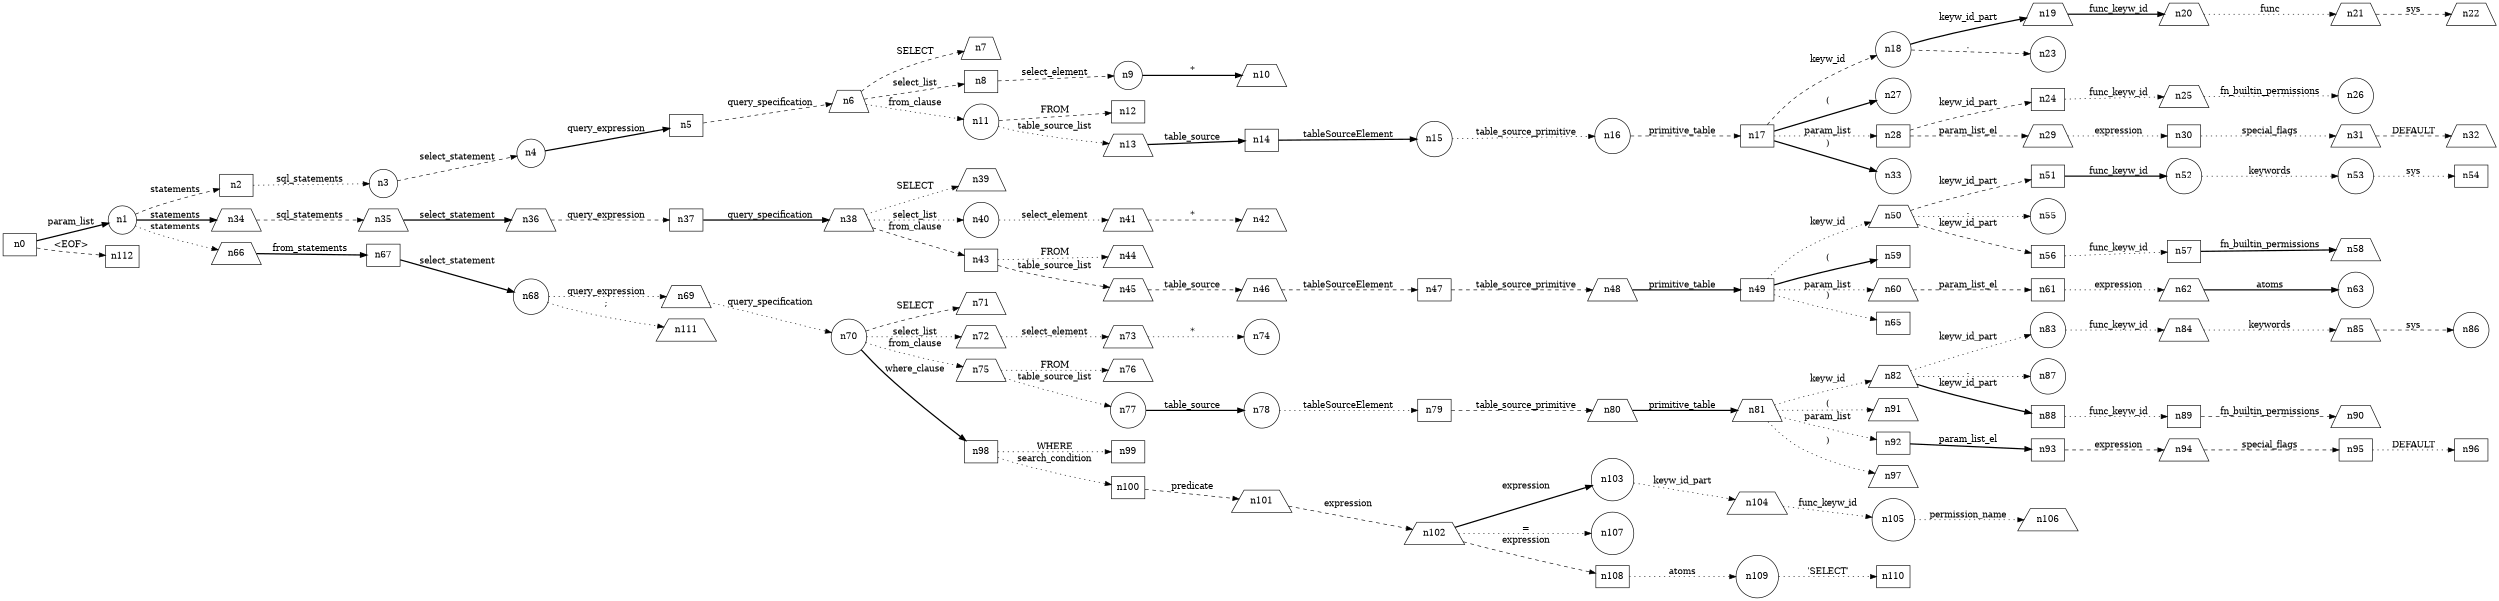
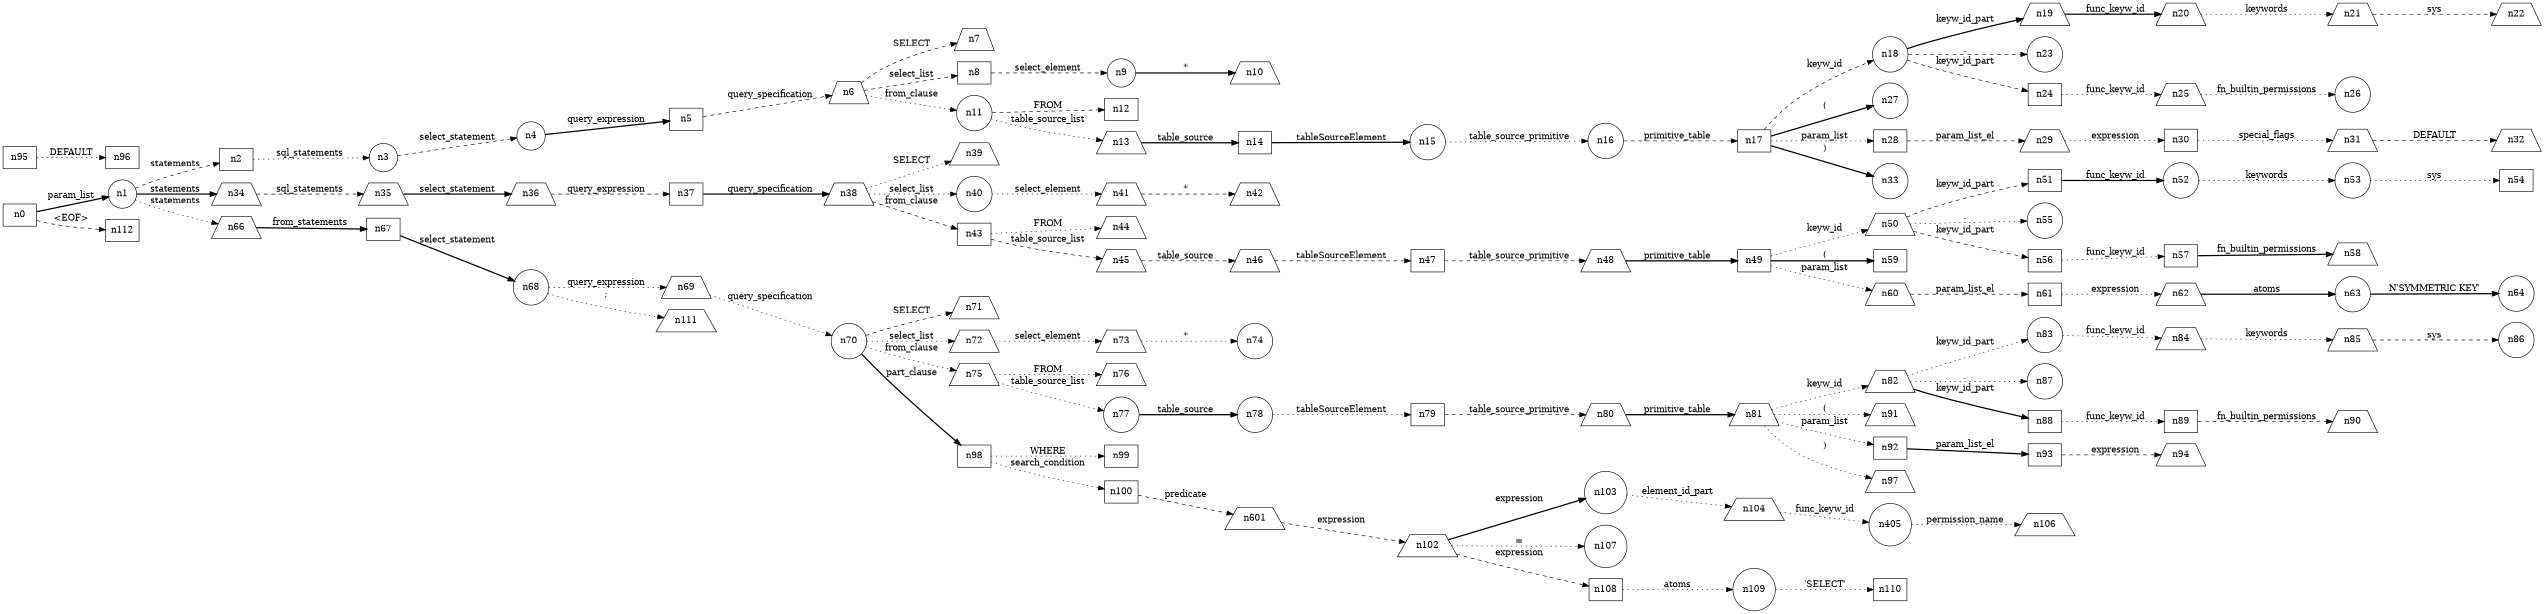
(2270, 10) -> (2267, 10)
(1967, 115) -> (1964, 76)
none -> (2516, 294)
(1893, 323) -> none
(915, 369) -> (912, 373)
(2268, 450) -> none
(1682, 481) -> (1677, 492)
(1262, 501) -> (1255, 519)
(1893, 520) -> (1890, 525)
